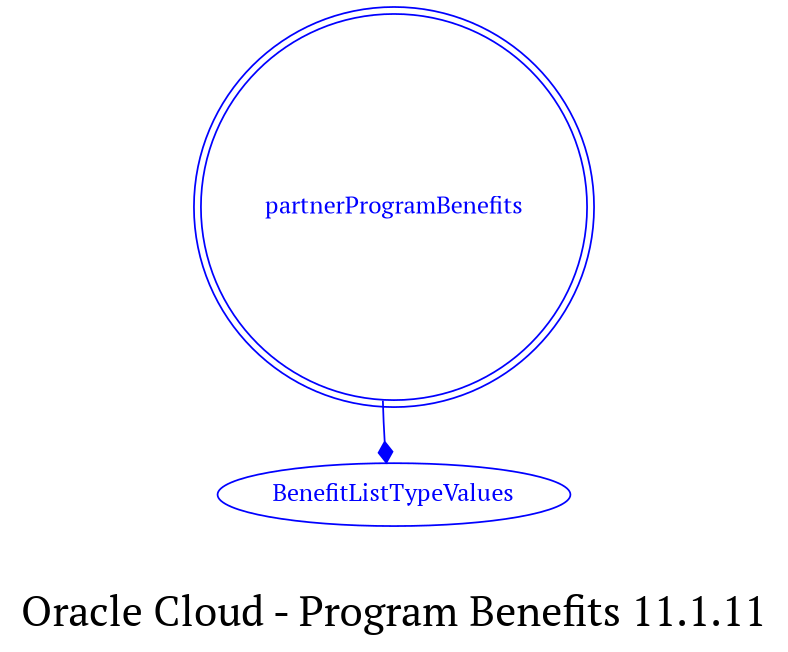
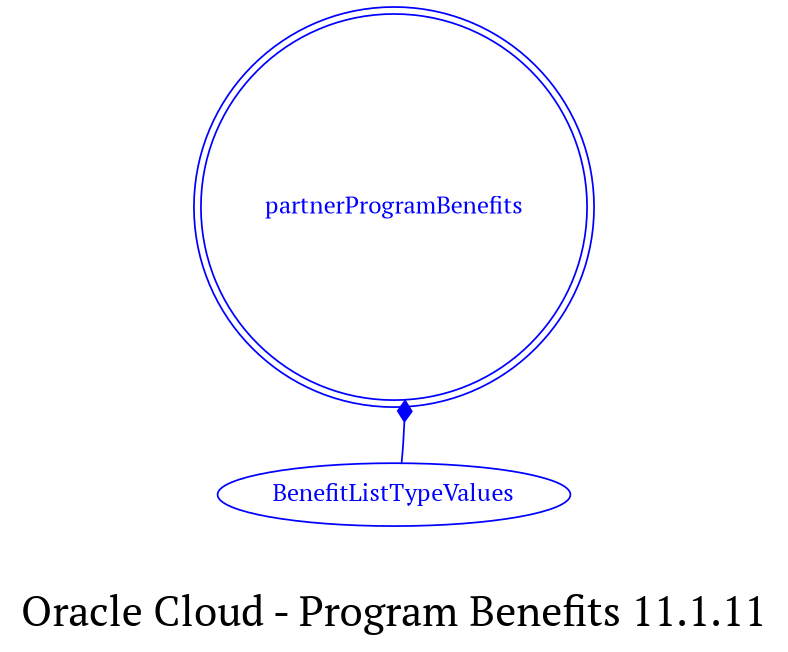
(384, 421) -> (403, 442)
